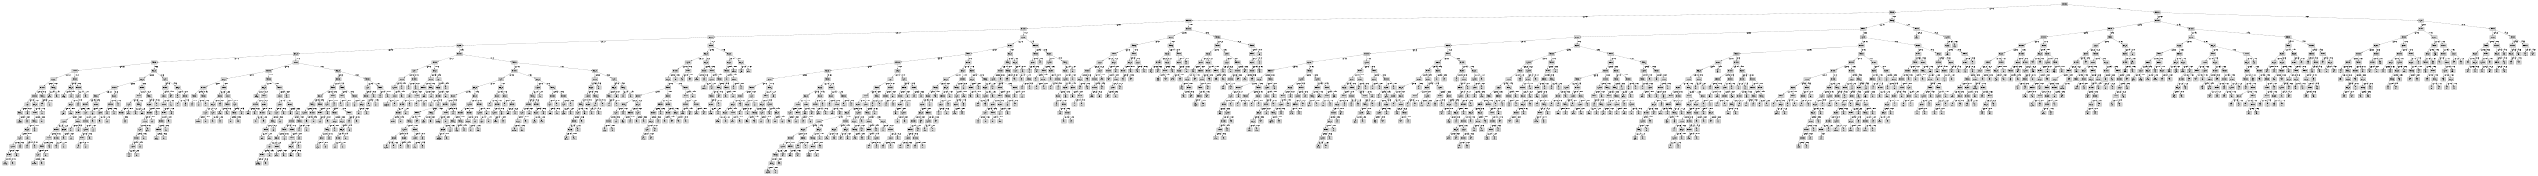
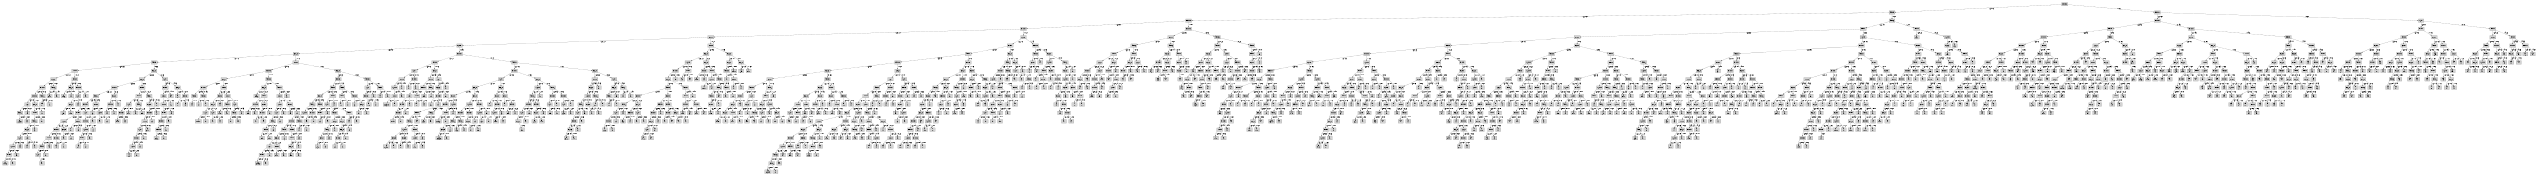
(2125, 71) -> none
(1173, 79) -> none
none -> (2070, 88)
none -> (118, 121)
(515, 130) -> none
(35, 163) -> none
